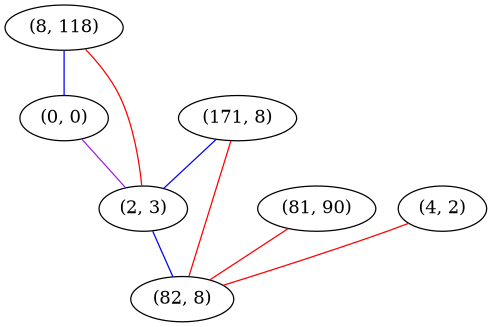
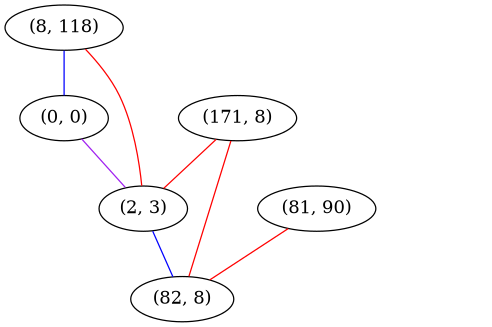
(190, 164) -> (190, 164)
(442, 209) -> none
